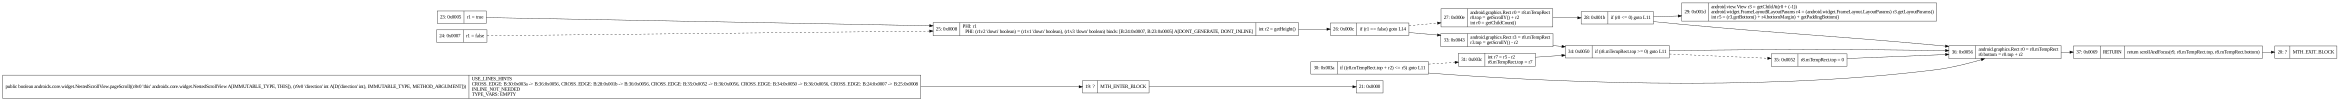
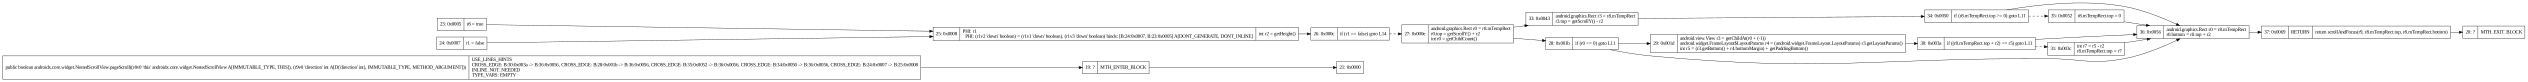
(475, 17) -> (475, 24)
(708, 33) -> (708, 40)
(1423, 34) -> (1519, 26)
none -> (1910, 44)
(1549, 56) -> (2136, 41)
